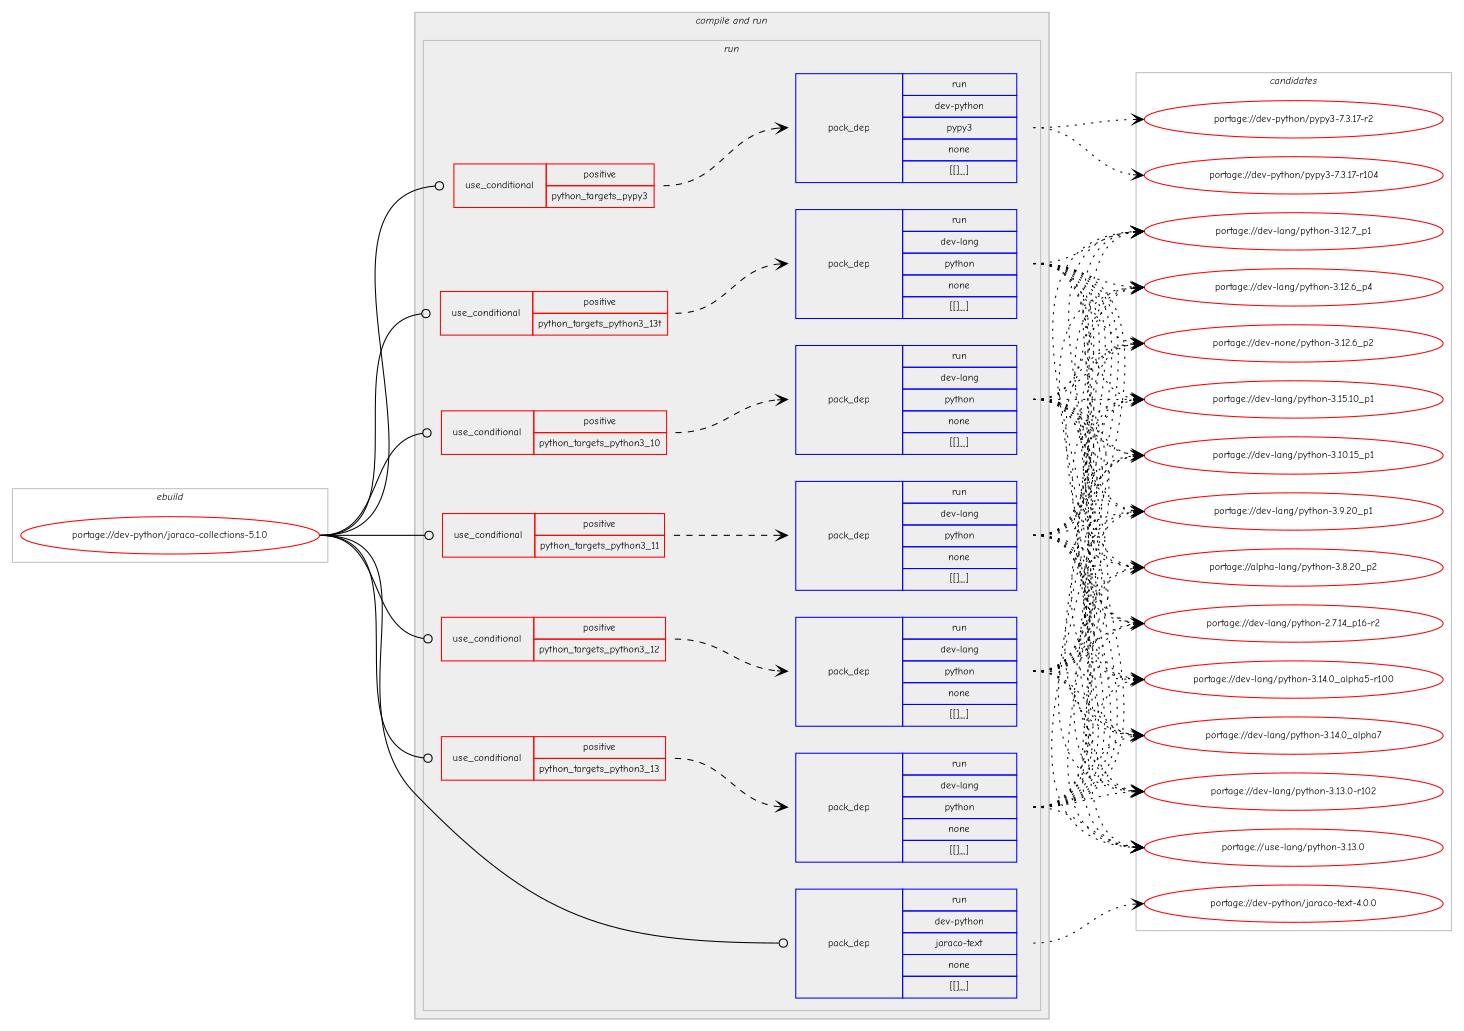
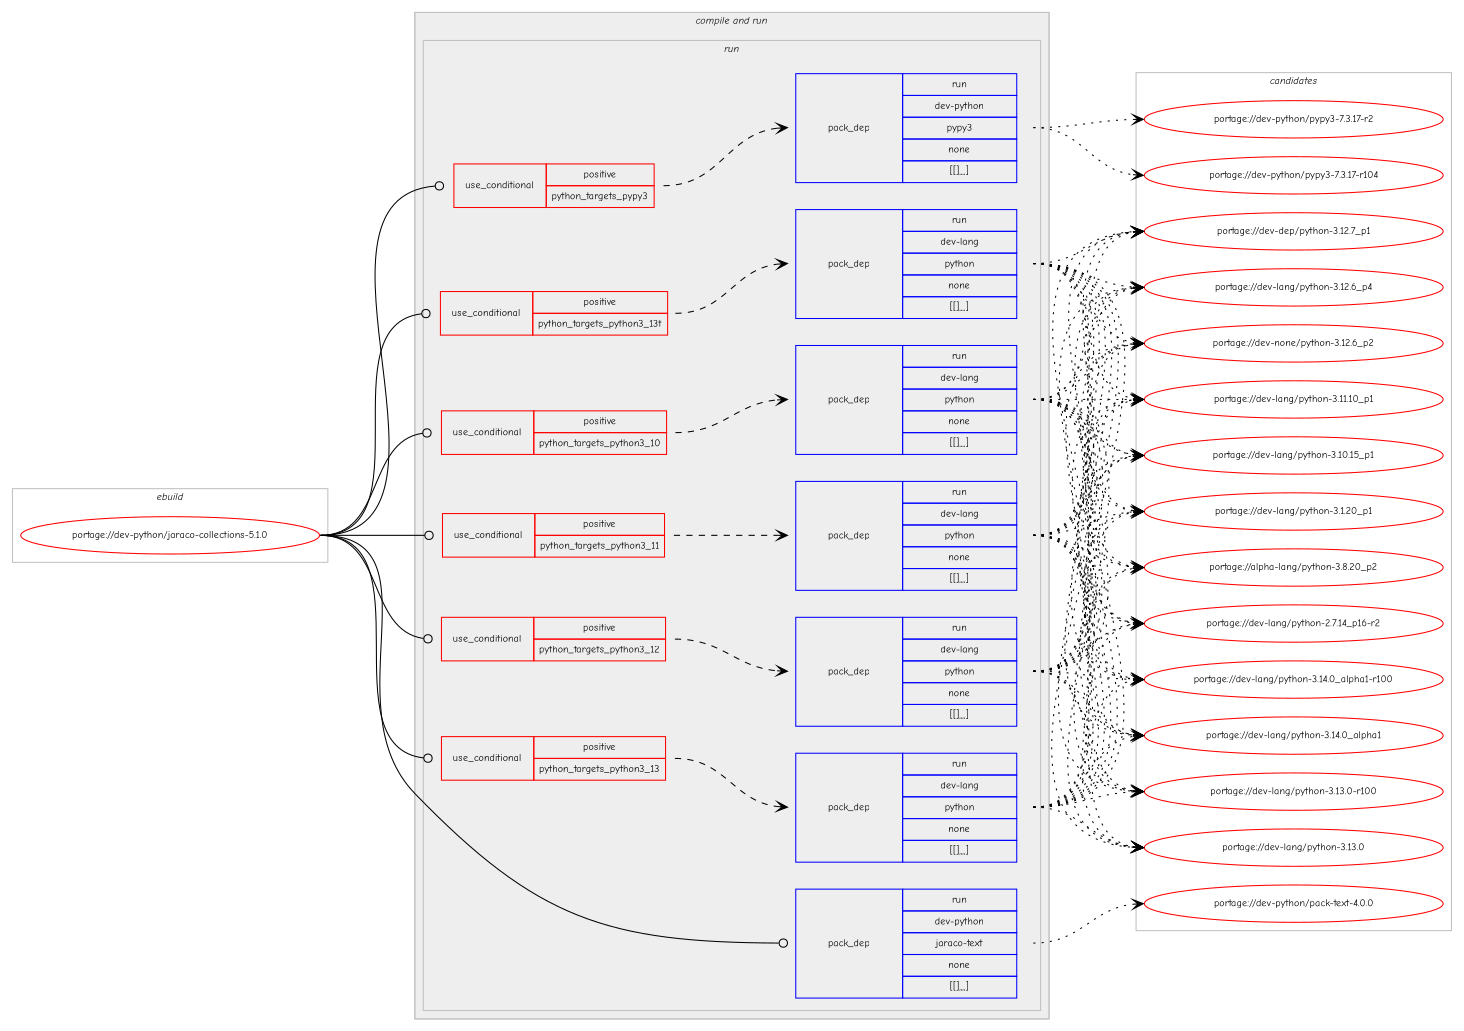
(1294, 231) -> (1294, 231)
(1294, 399) -> (1294, 399)
(1294, 511) -> (1294, 511)
(1294, 680) -> (1294, 680)
(1294, 736) -> (1294, 736)
(1294, 792) -> (1294, 792)
(1294, 848) -> (1294, 848)
(1294, 904) -> (1294, 904)
